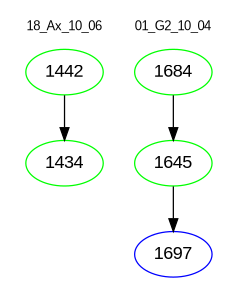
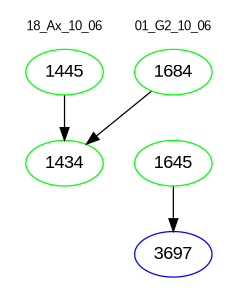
(173, 27) -> (173, 27)
(65, 72) -> (65, 72)
(173, 111) -> (132, 107)
(173, 254) -> (173, 254)
